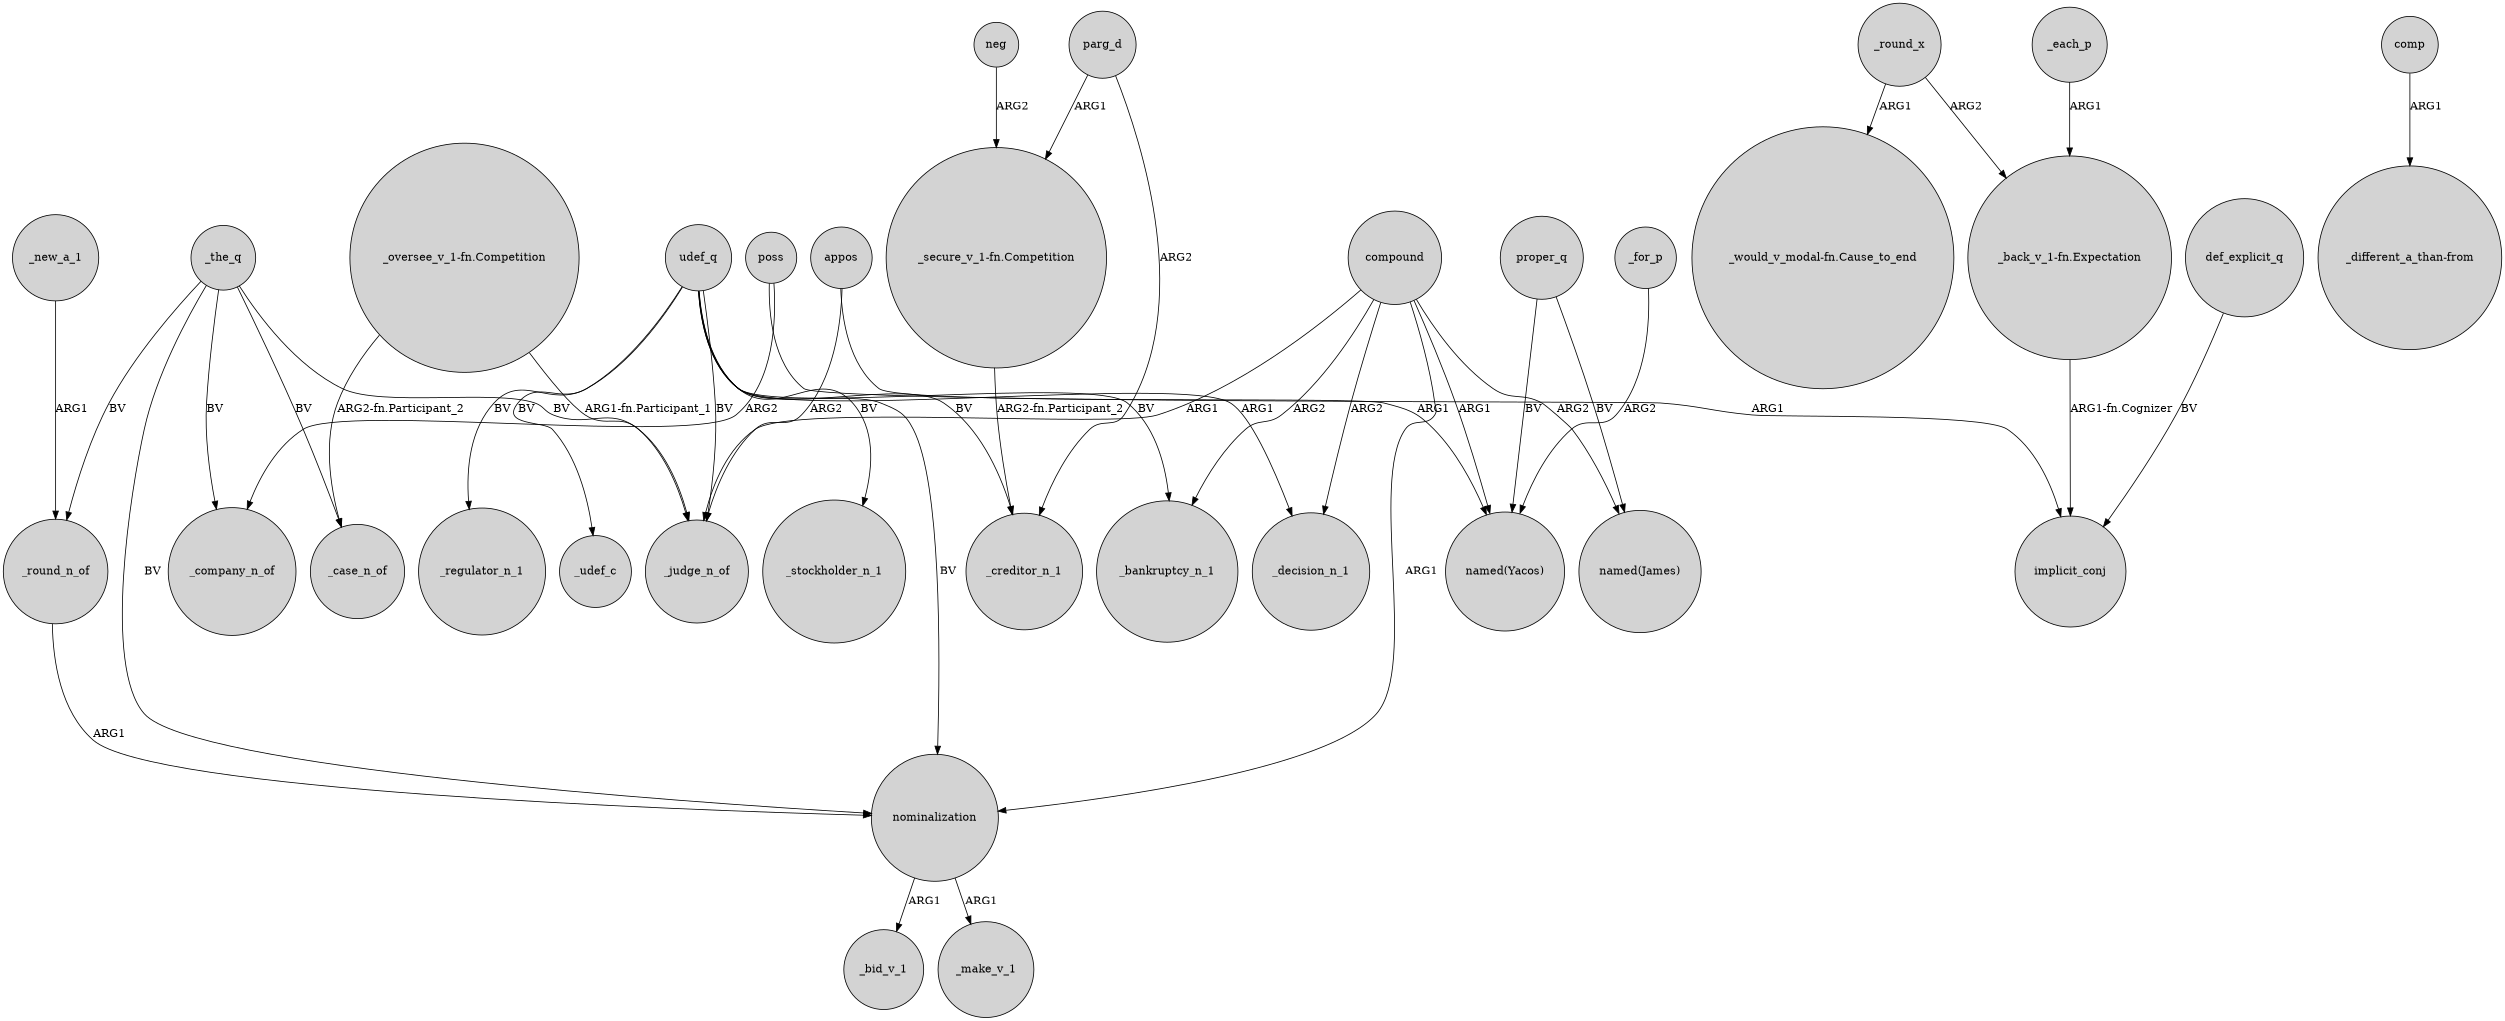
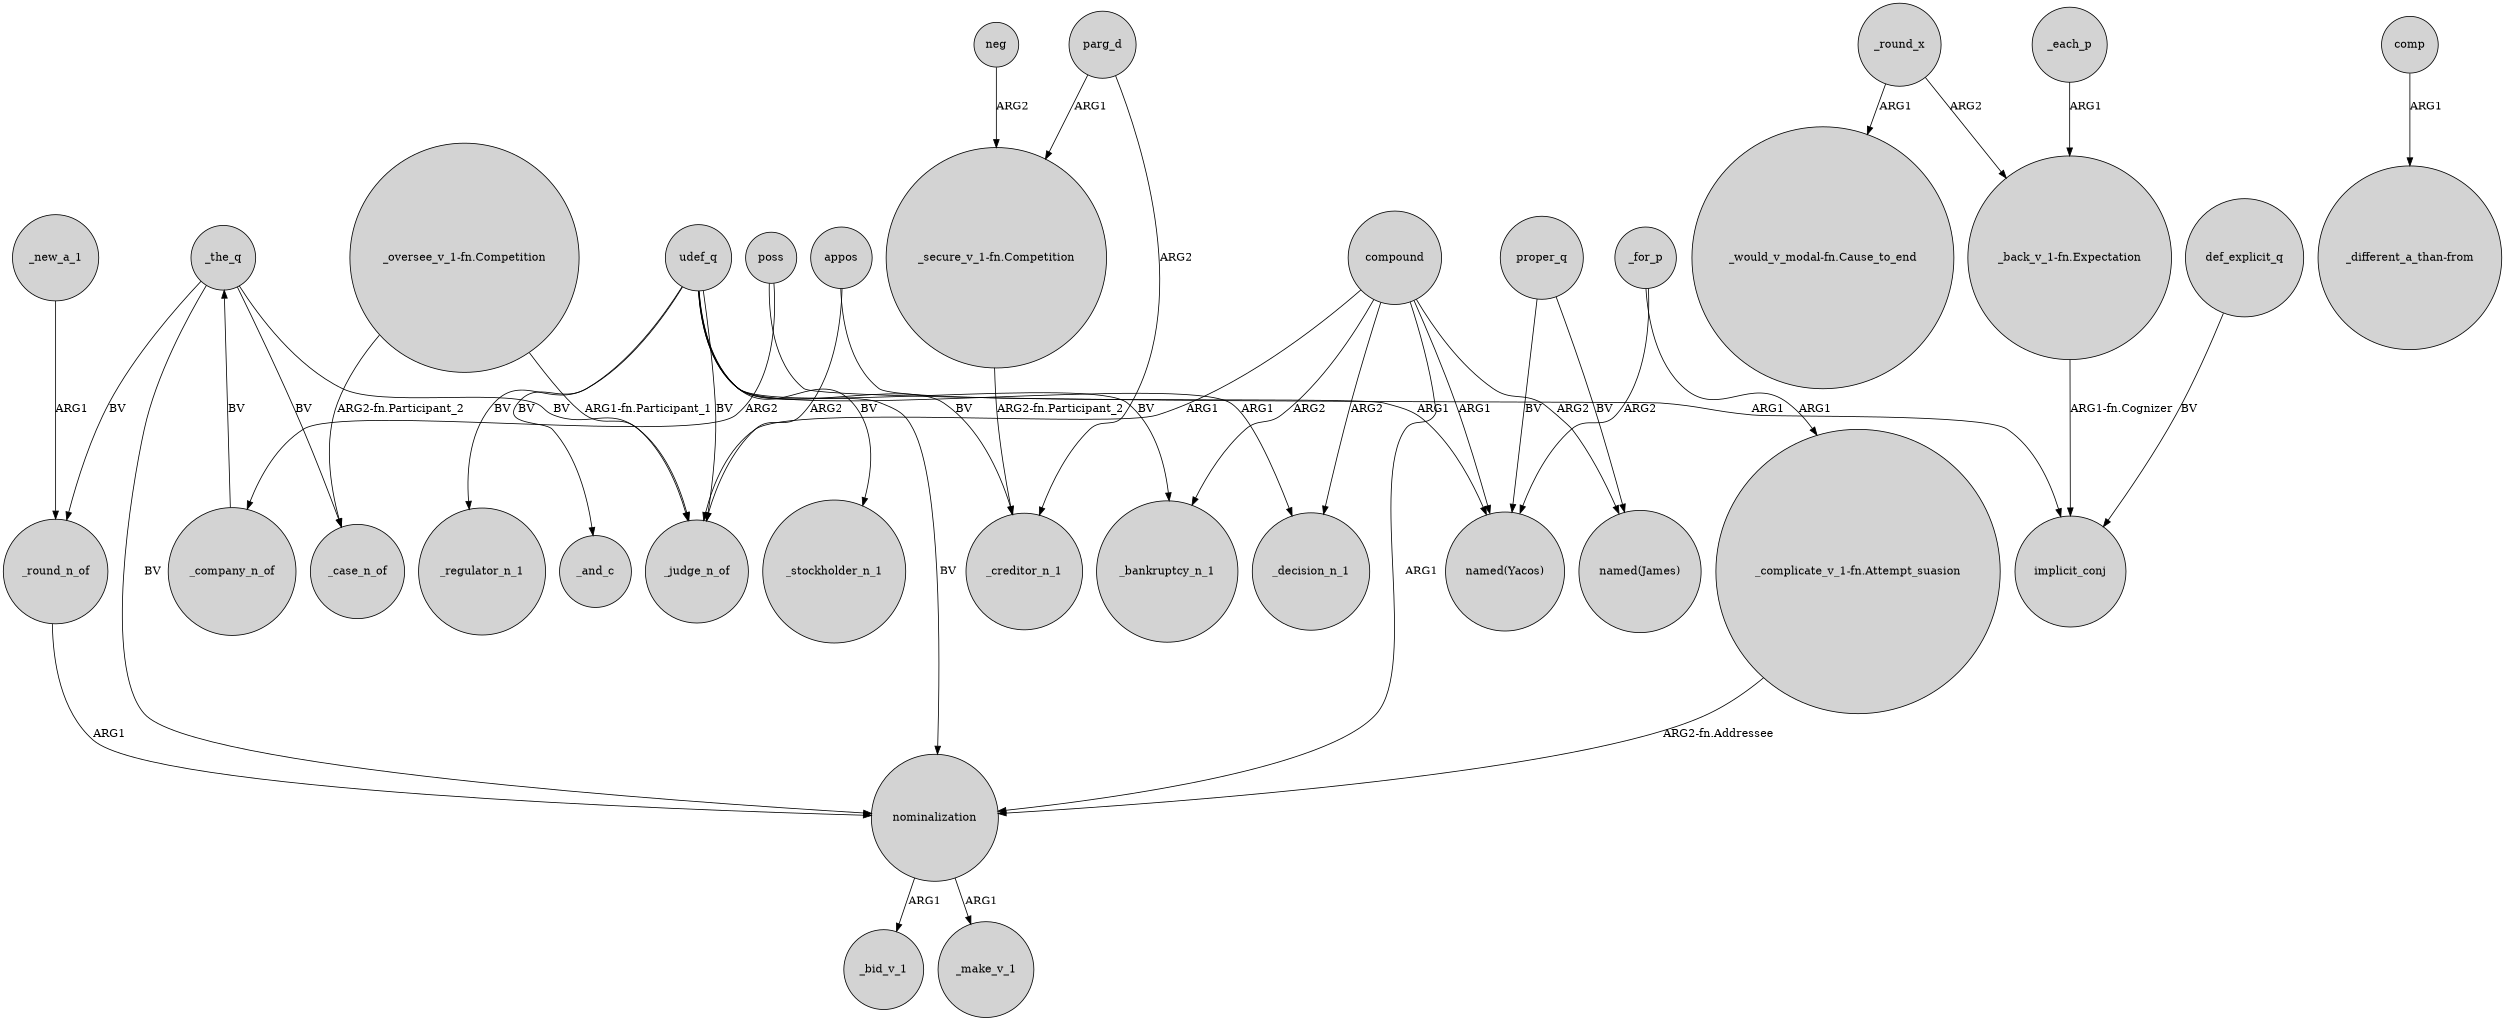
(207, 396) -> (227, 403)
(595, 572) -> (595, 572)
none -> (1858, 572)
